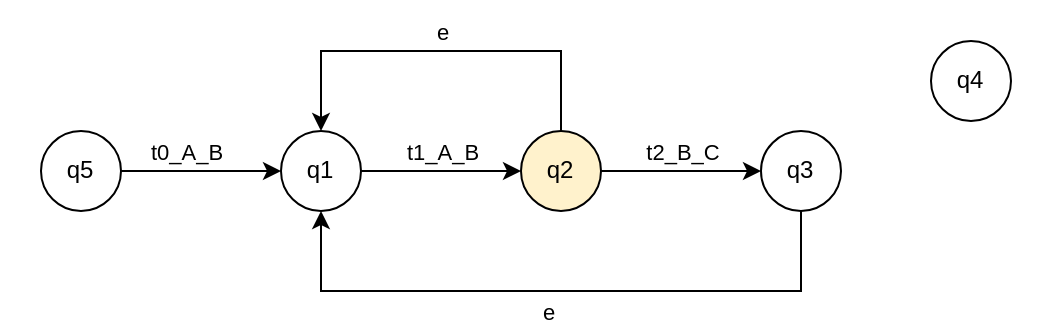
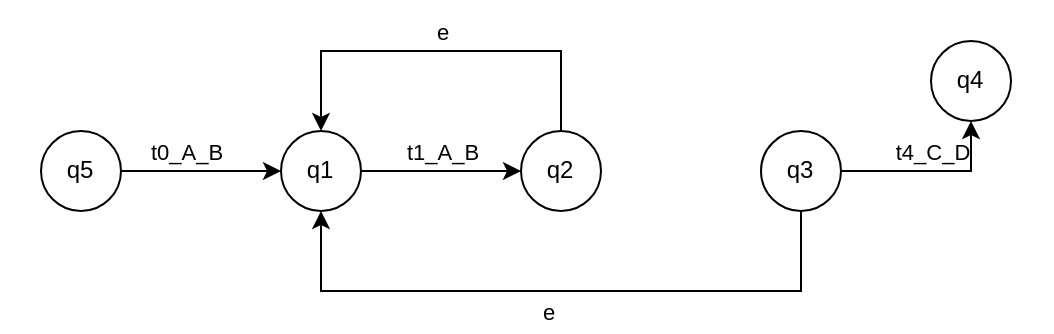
(561, 171) -> (561, 171)
(674, 171) -> none
none -> (924, 171)
